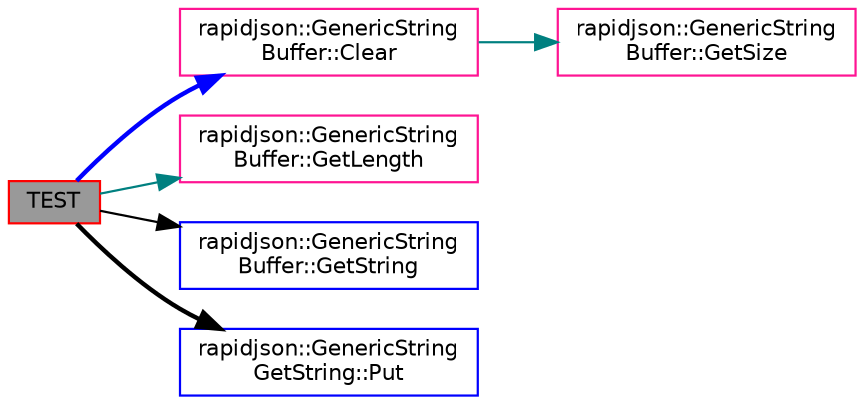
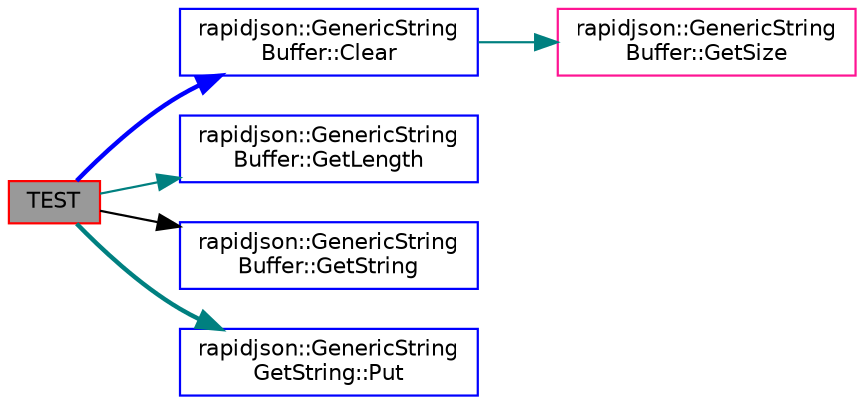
(329, 42) -> (329, 42)
(329, 149) -> (329, 149)
(134, 277) -> (134, 277)
